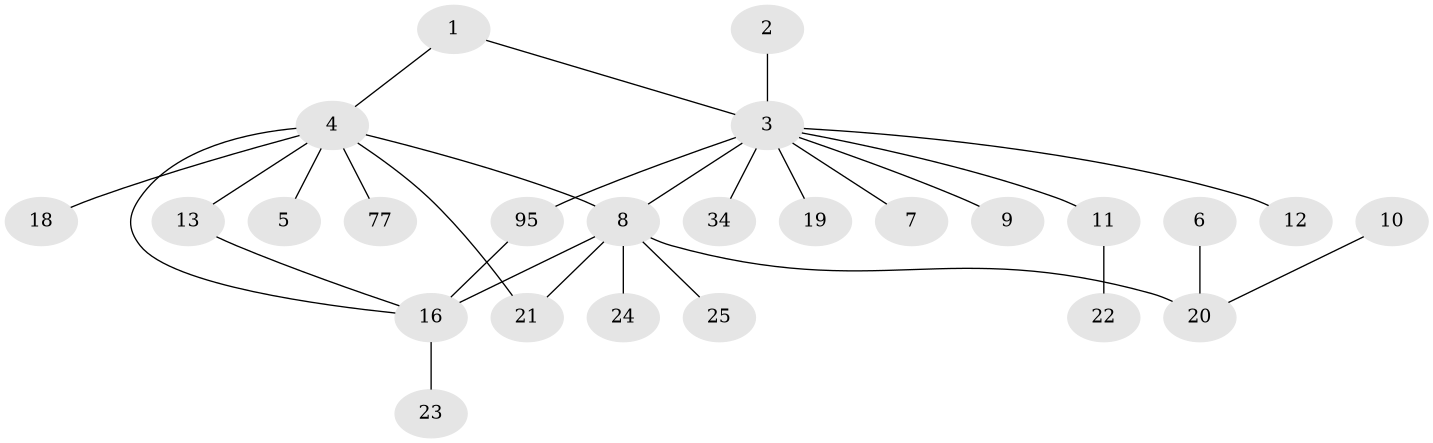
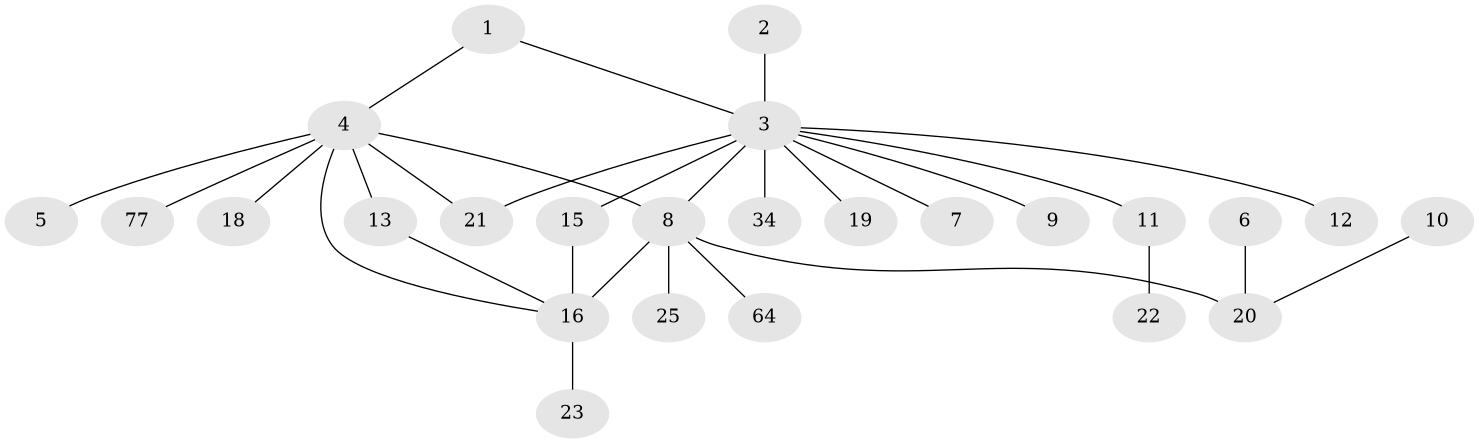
(527, 222) -> (573, 222)
(575, 269) -> (617, 167)
(623, 318) -> (765, 318)
